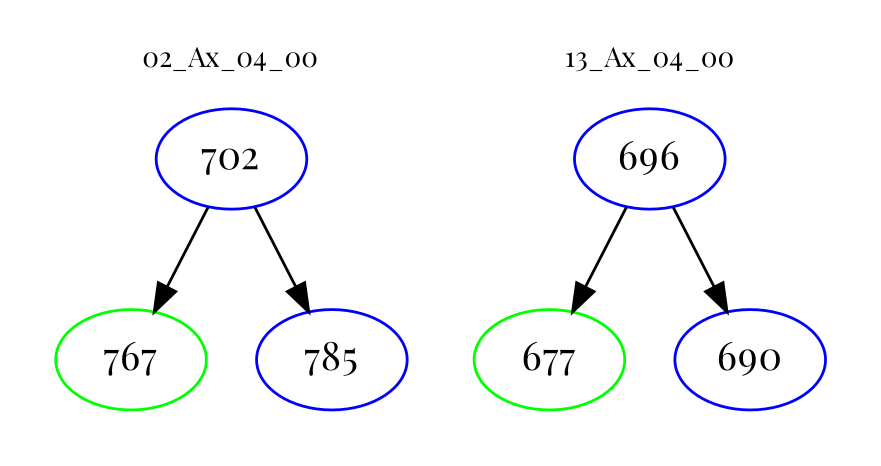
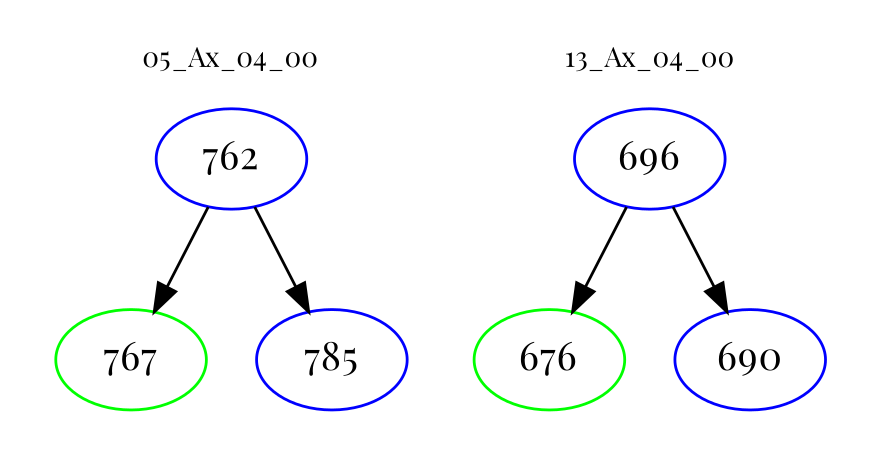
(231, 60) -> (231, 60)
(231, 159) -> (231, 159)
(549, 360) -> (549, 360)
